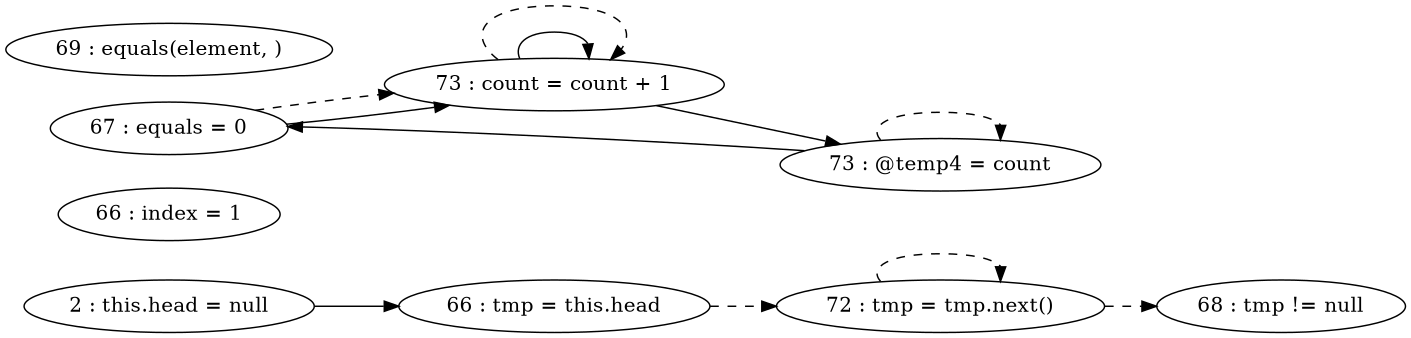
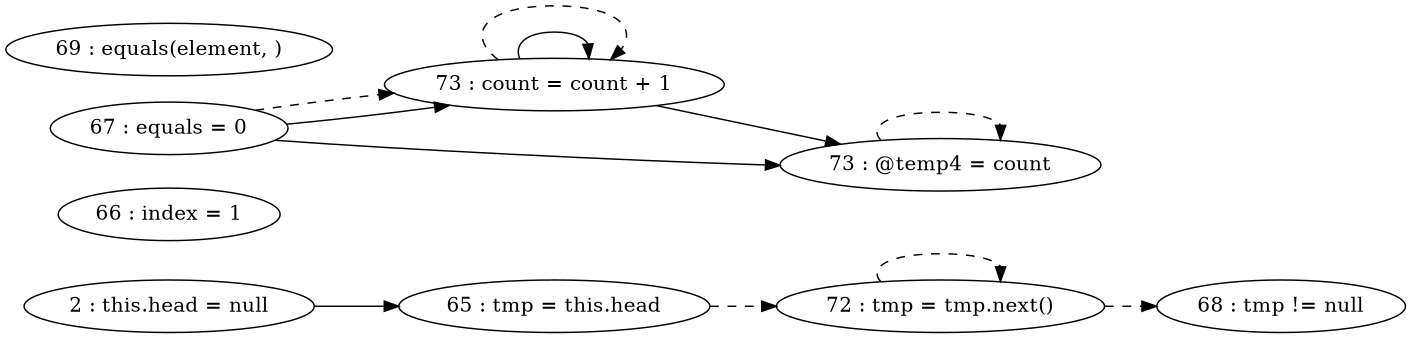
(554, 137) -> (520, 155)
(554, 306) -> (554, 306)
